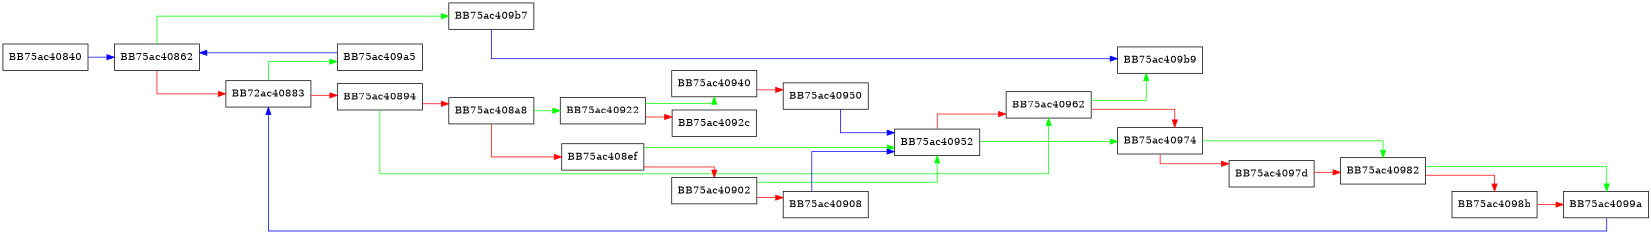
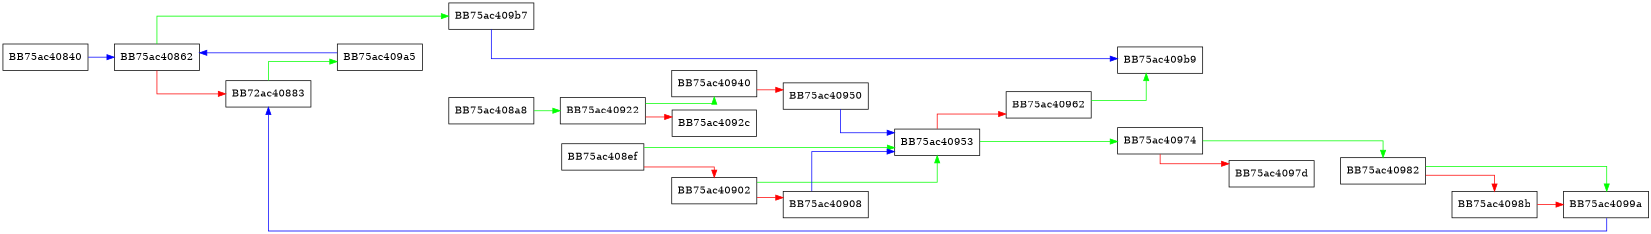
(380, 97) -> none
(1138, 109) -> none
(937, 142) -> (937, 142)
(506, 157) -> none
(1324, 172) -> none
